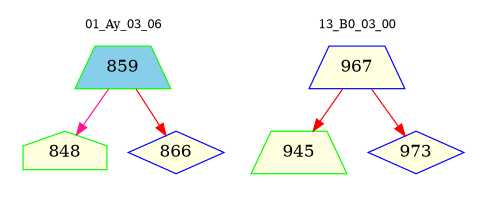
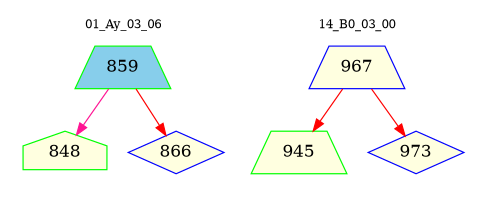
(358, 25) -> (358, 25)
